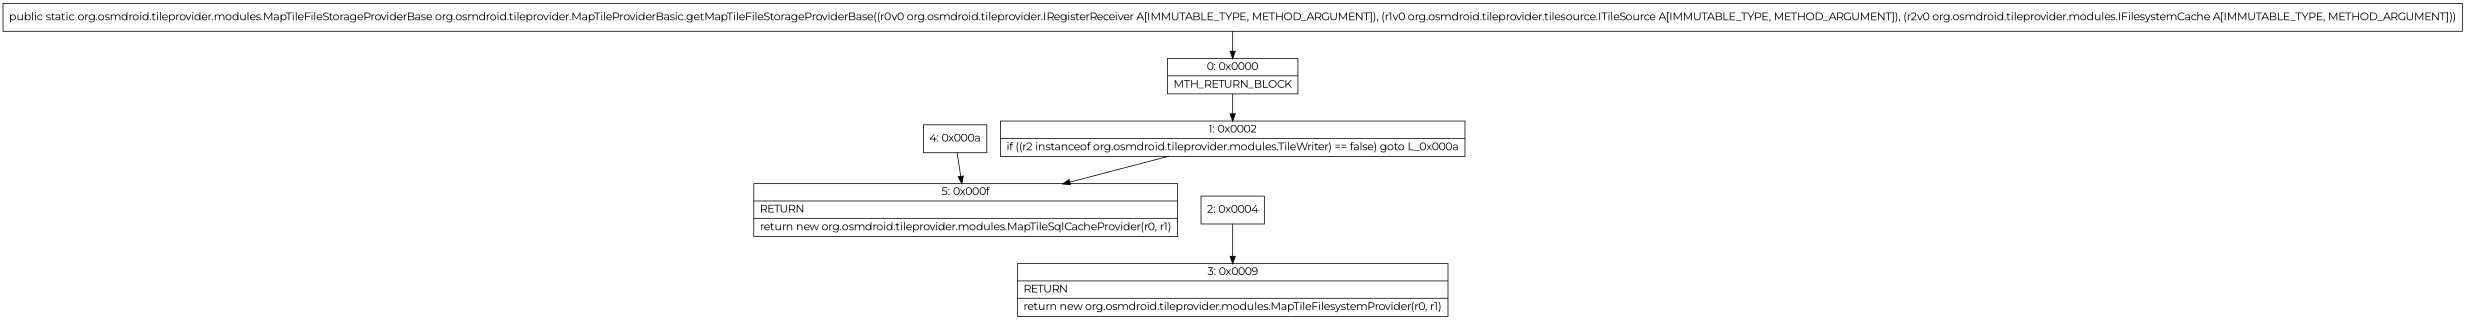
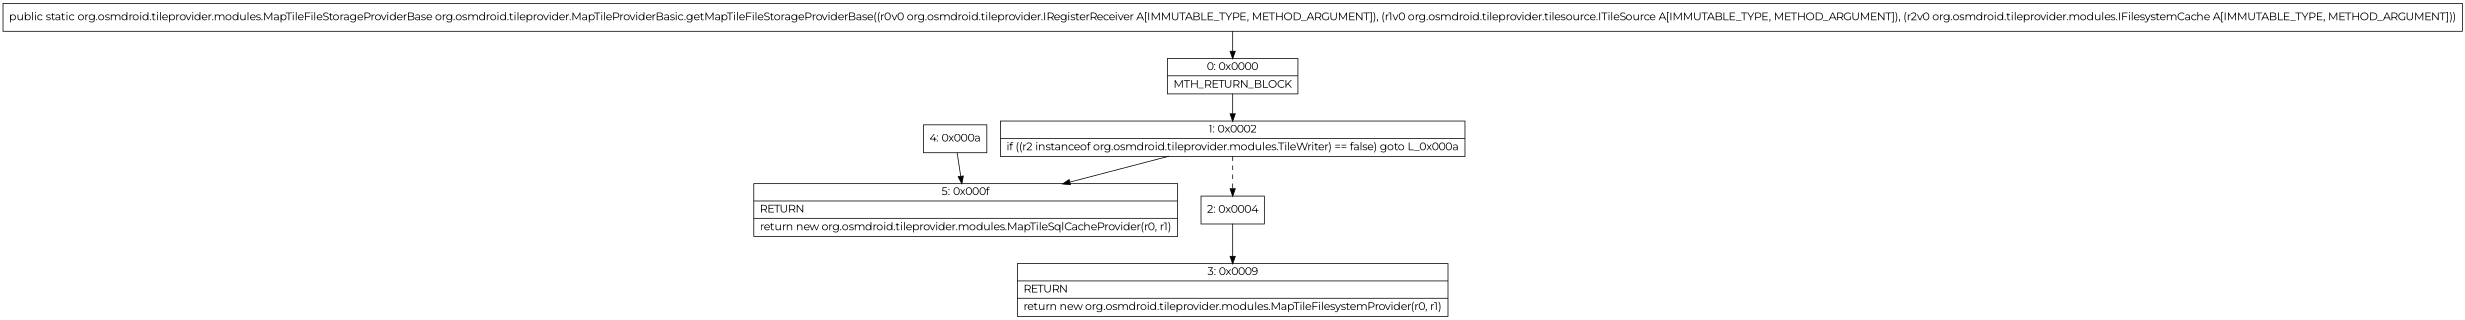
none -> (1233, 172)
